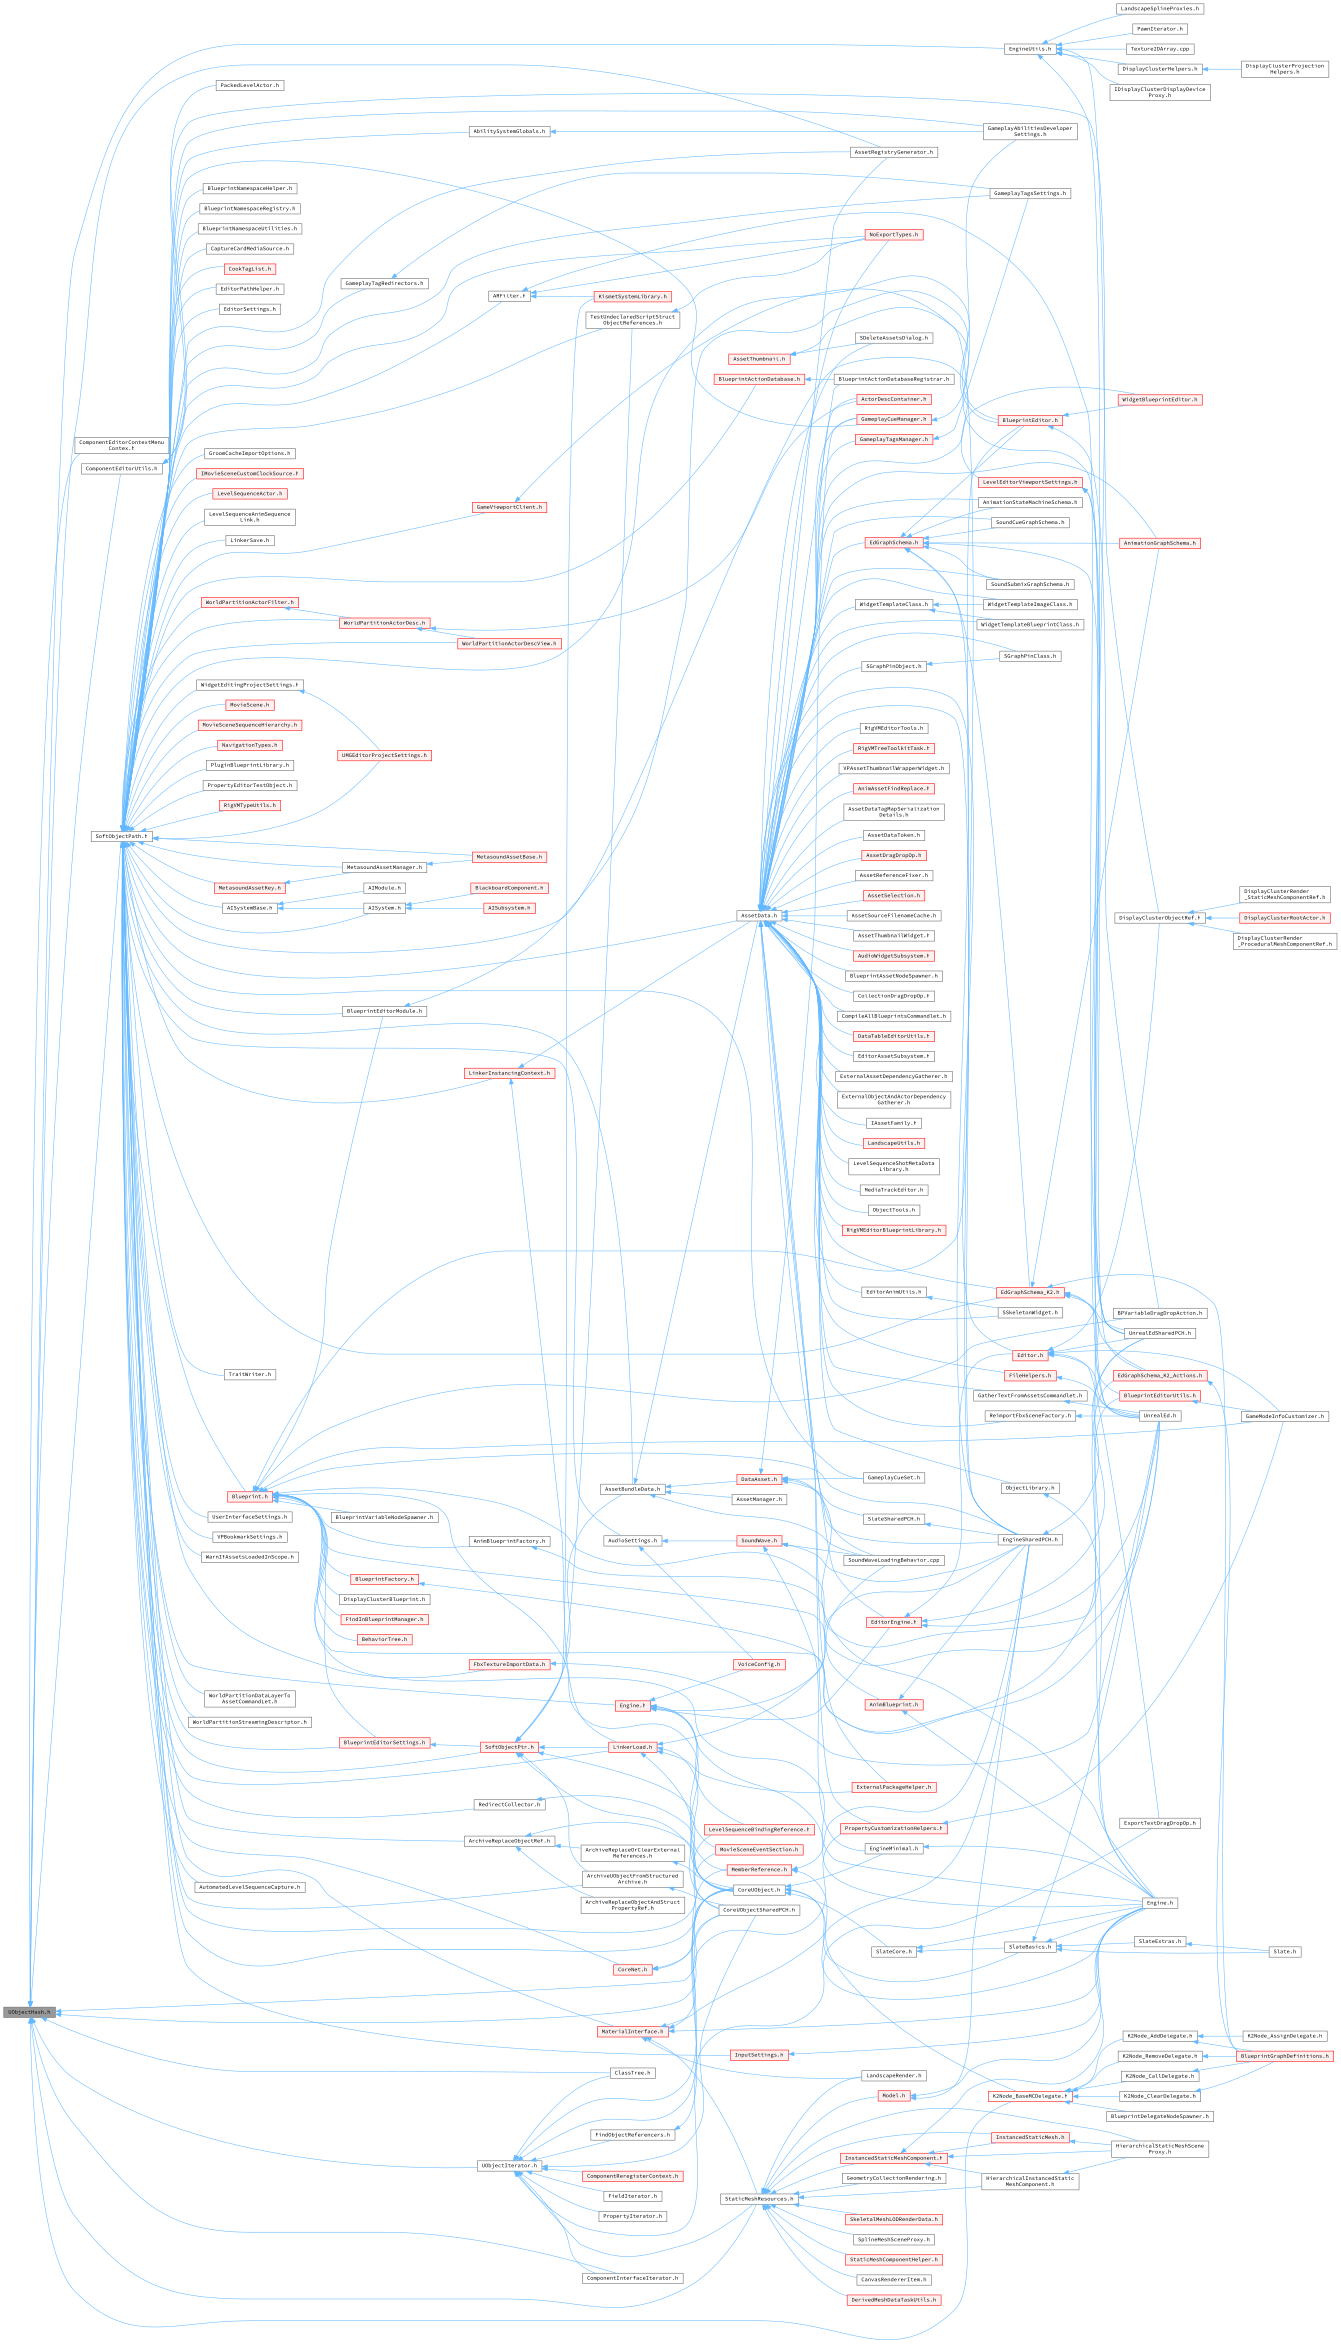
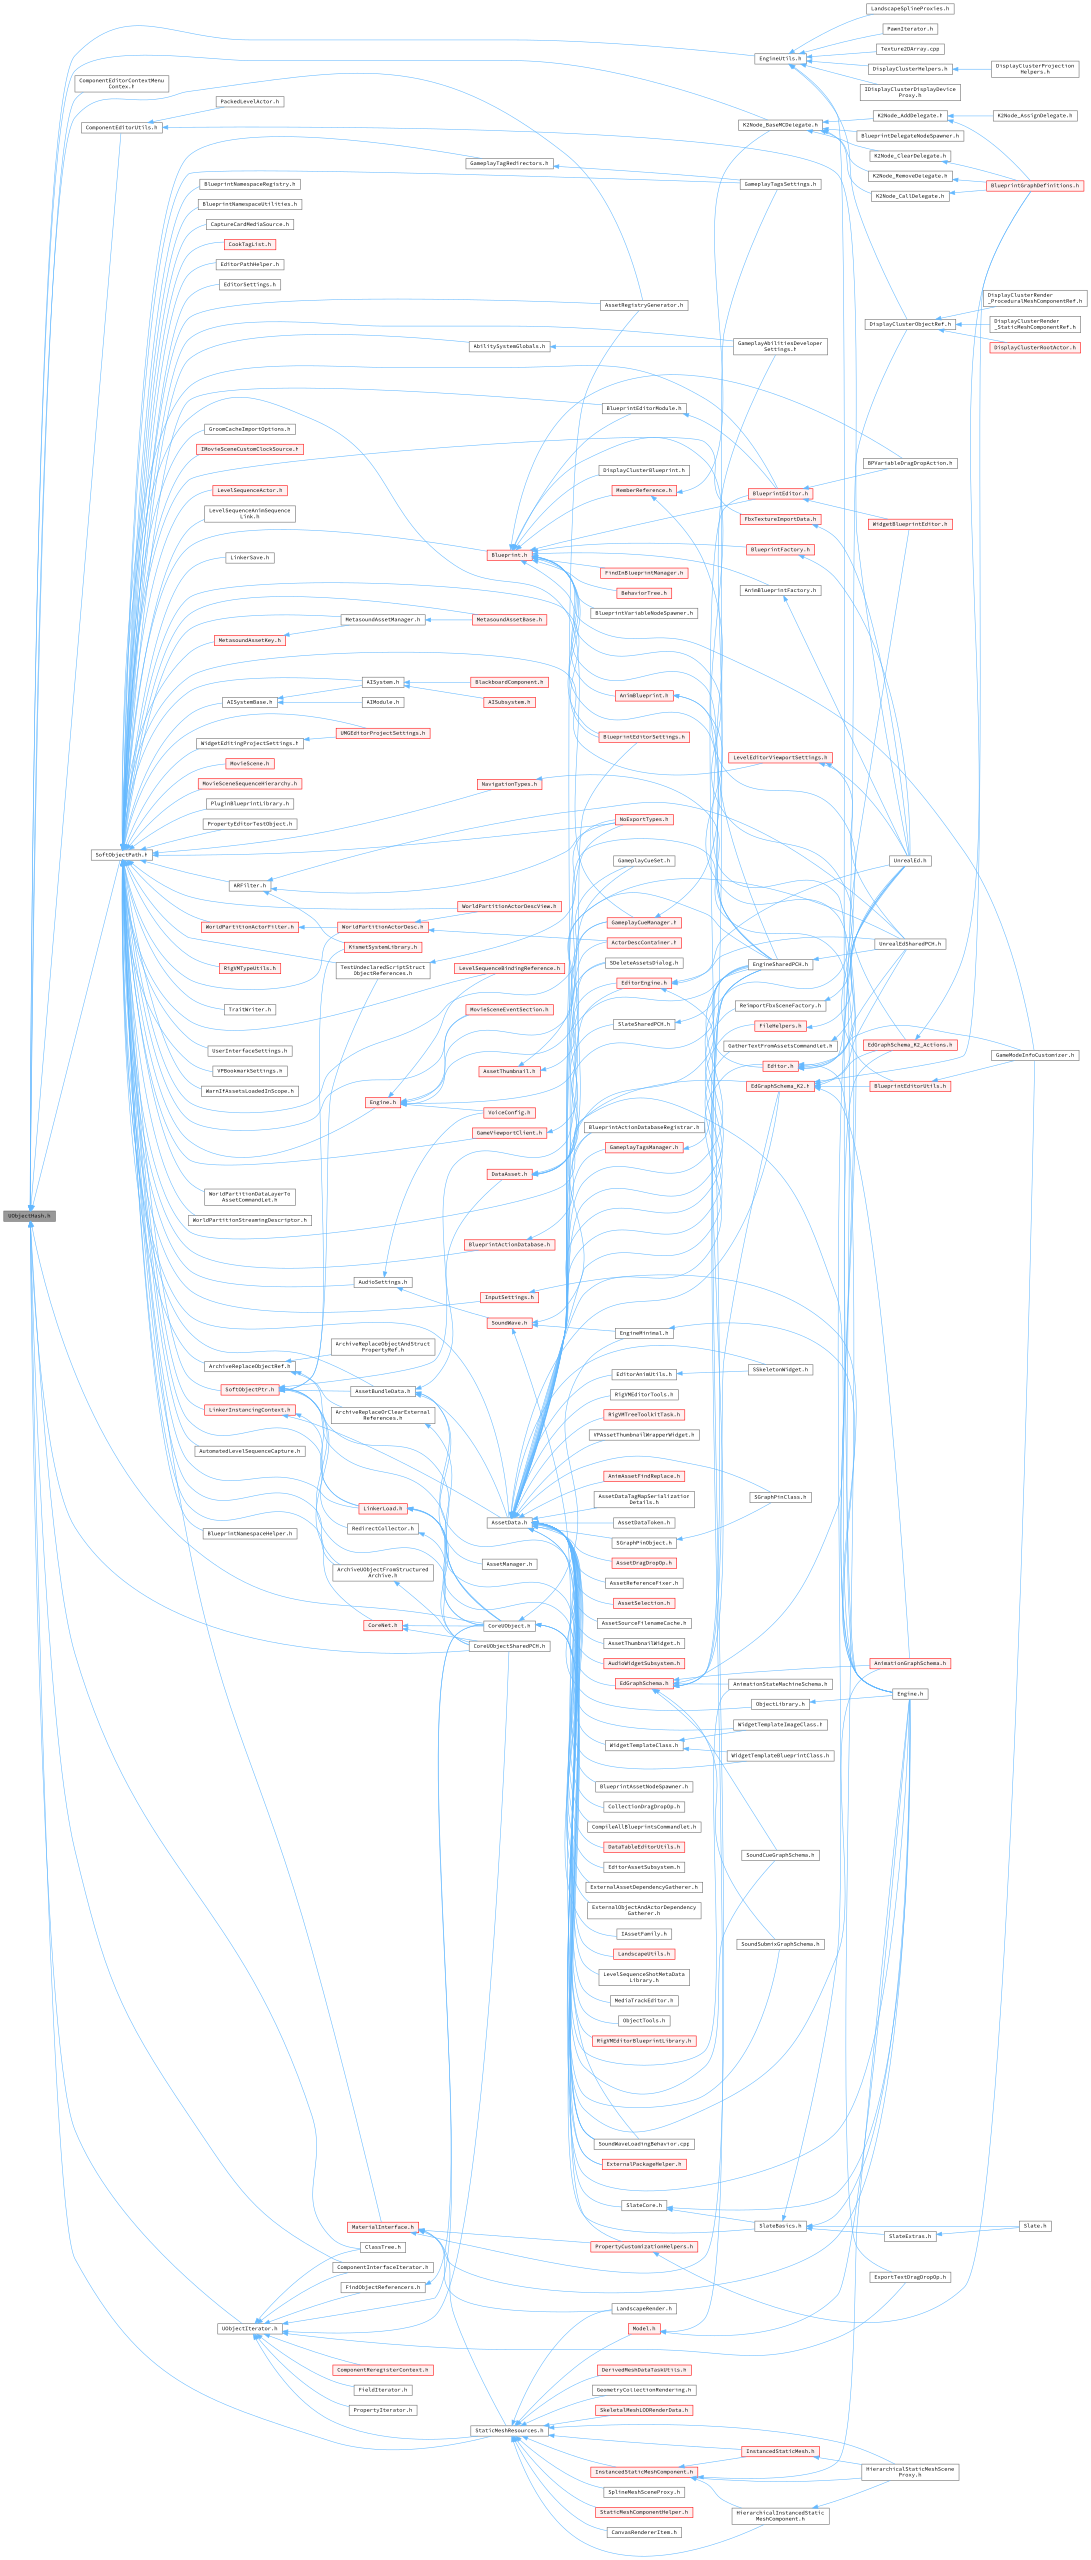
none -> (692, 801)
(458, 1746) -> (544, 1156)
(689, 2074) -> none
(1030, 2096) -> (781, 125)
